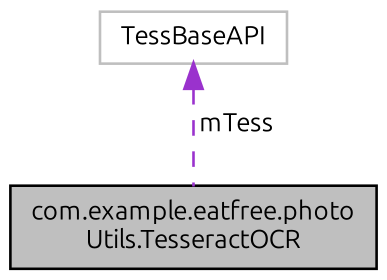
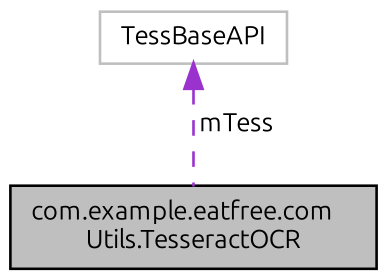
(193, 227) -> (193, 227)
